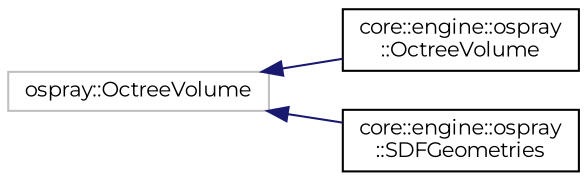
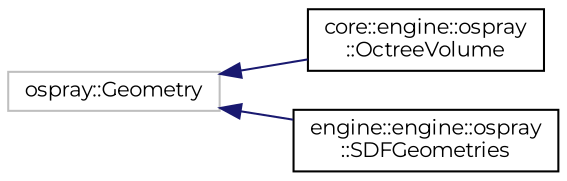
(139, 91) -> (114, 91)
(461, 141) -> (426, 141)
